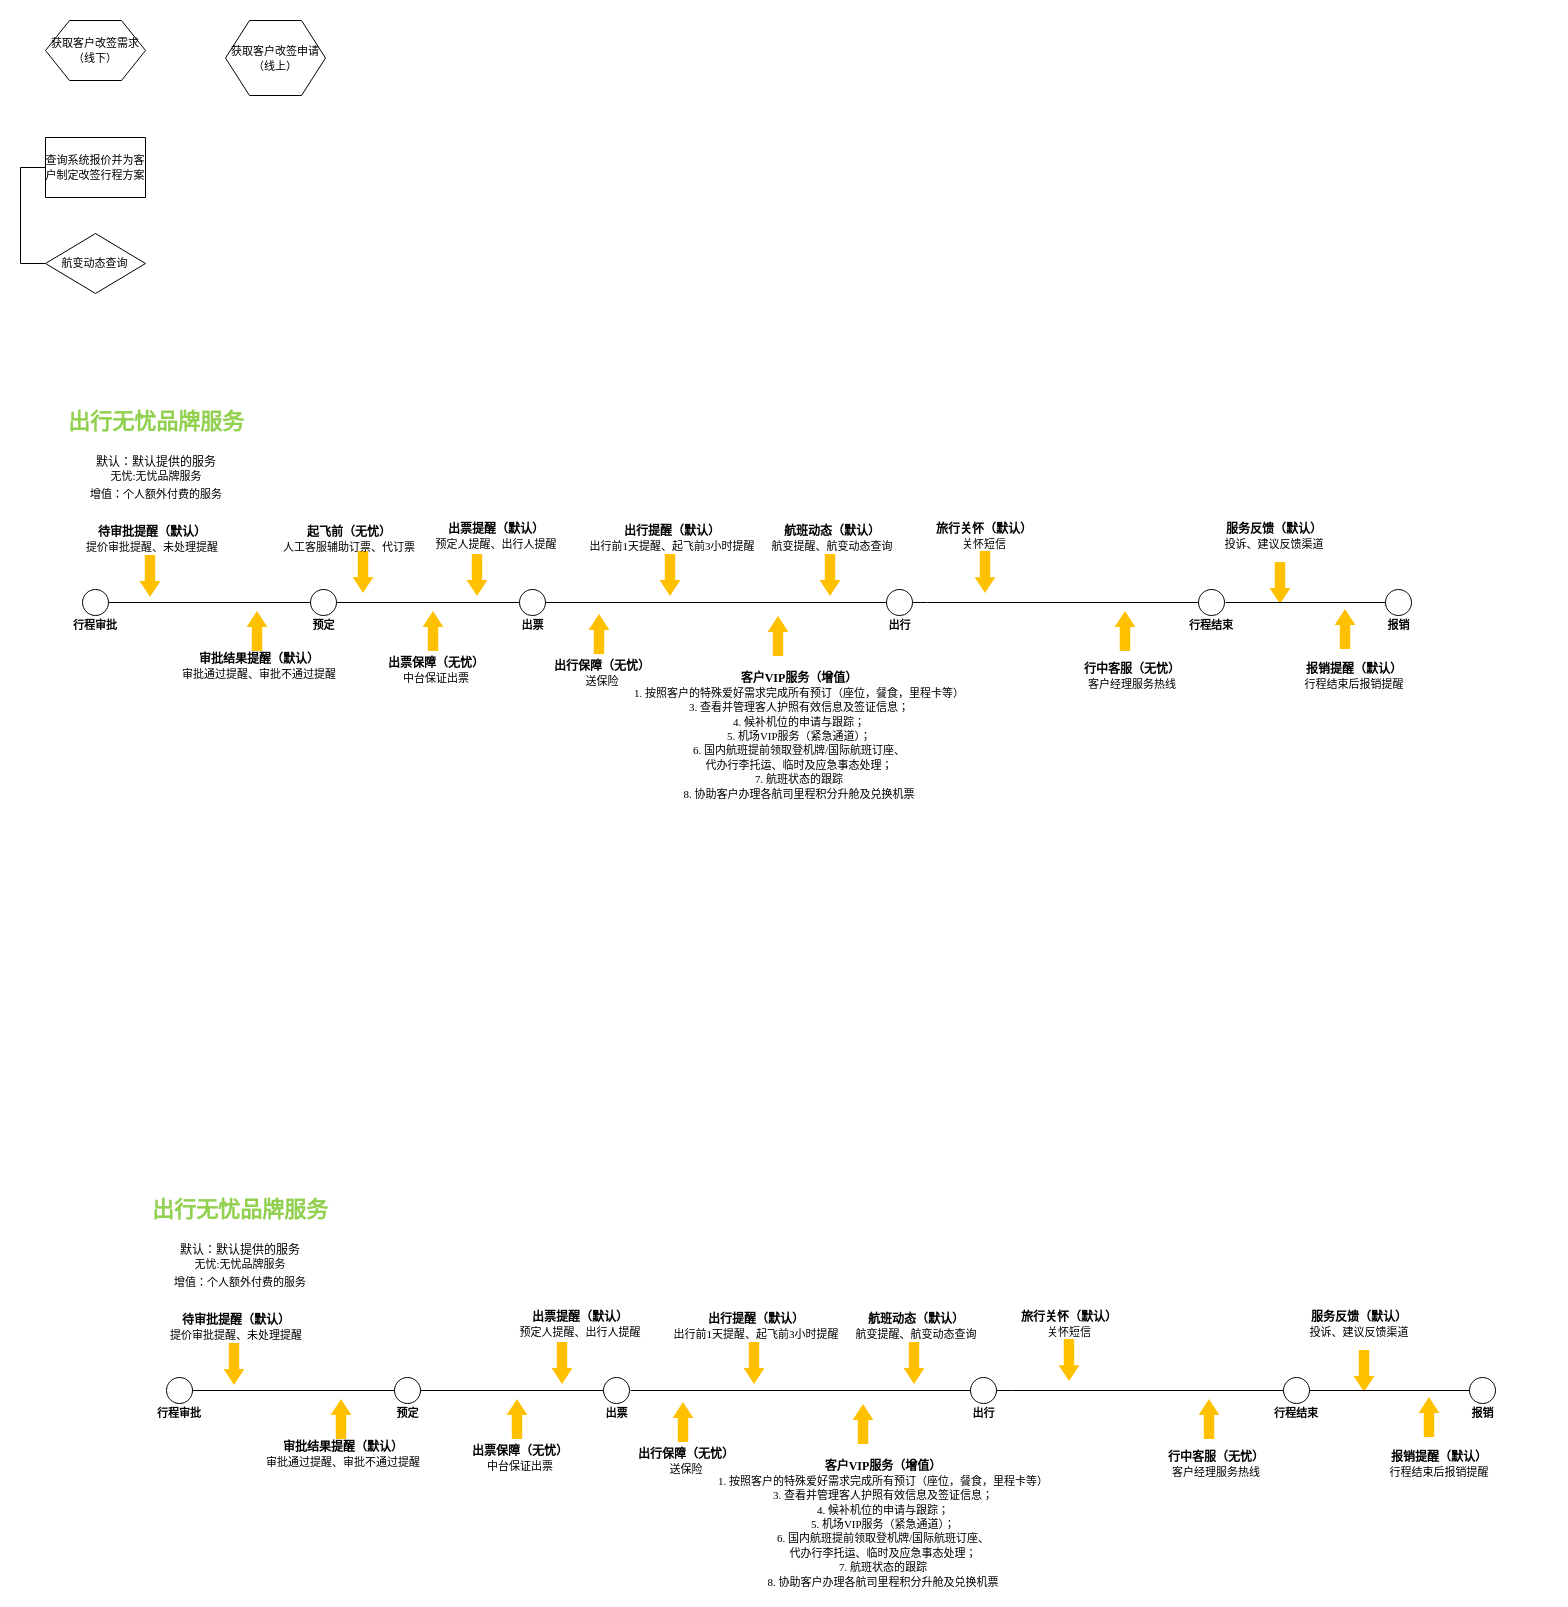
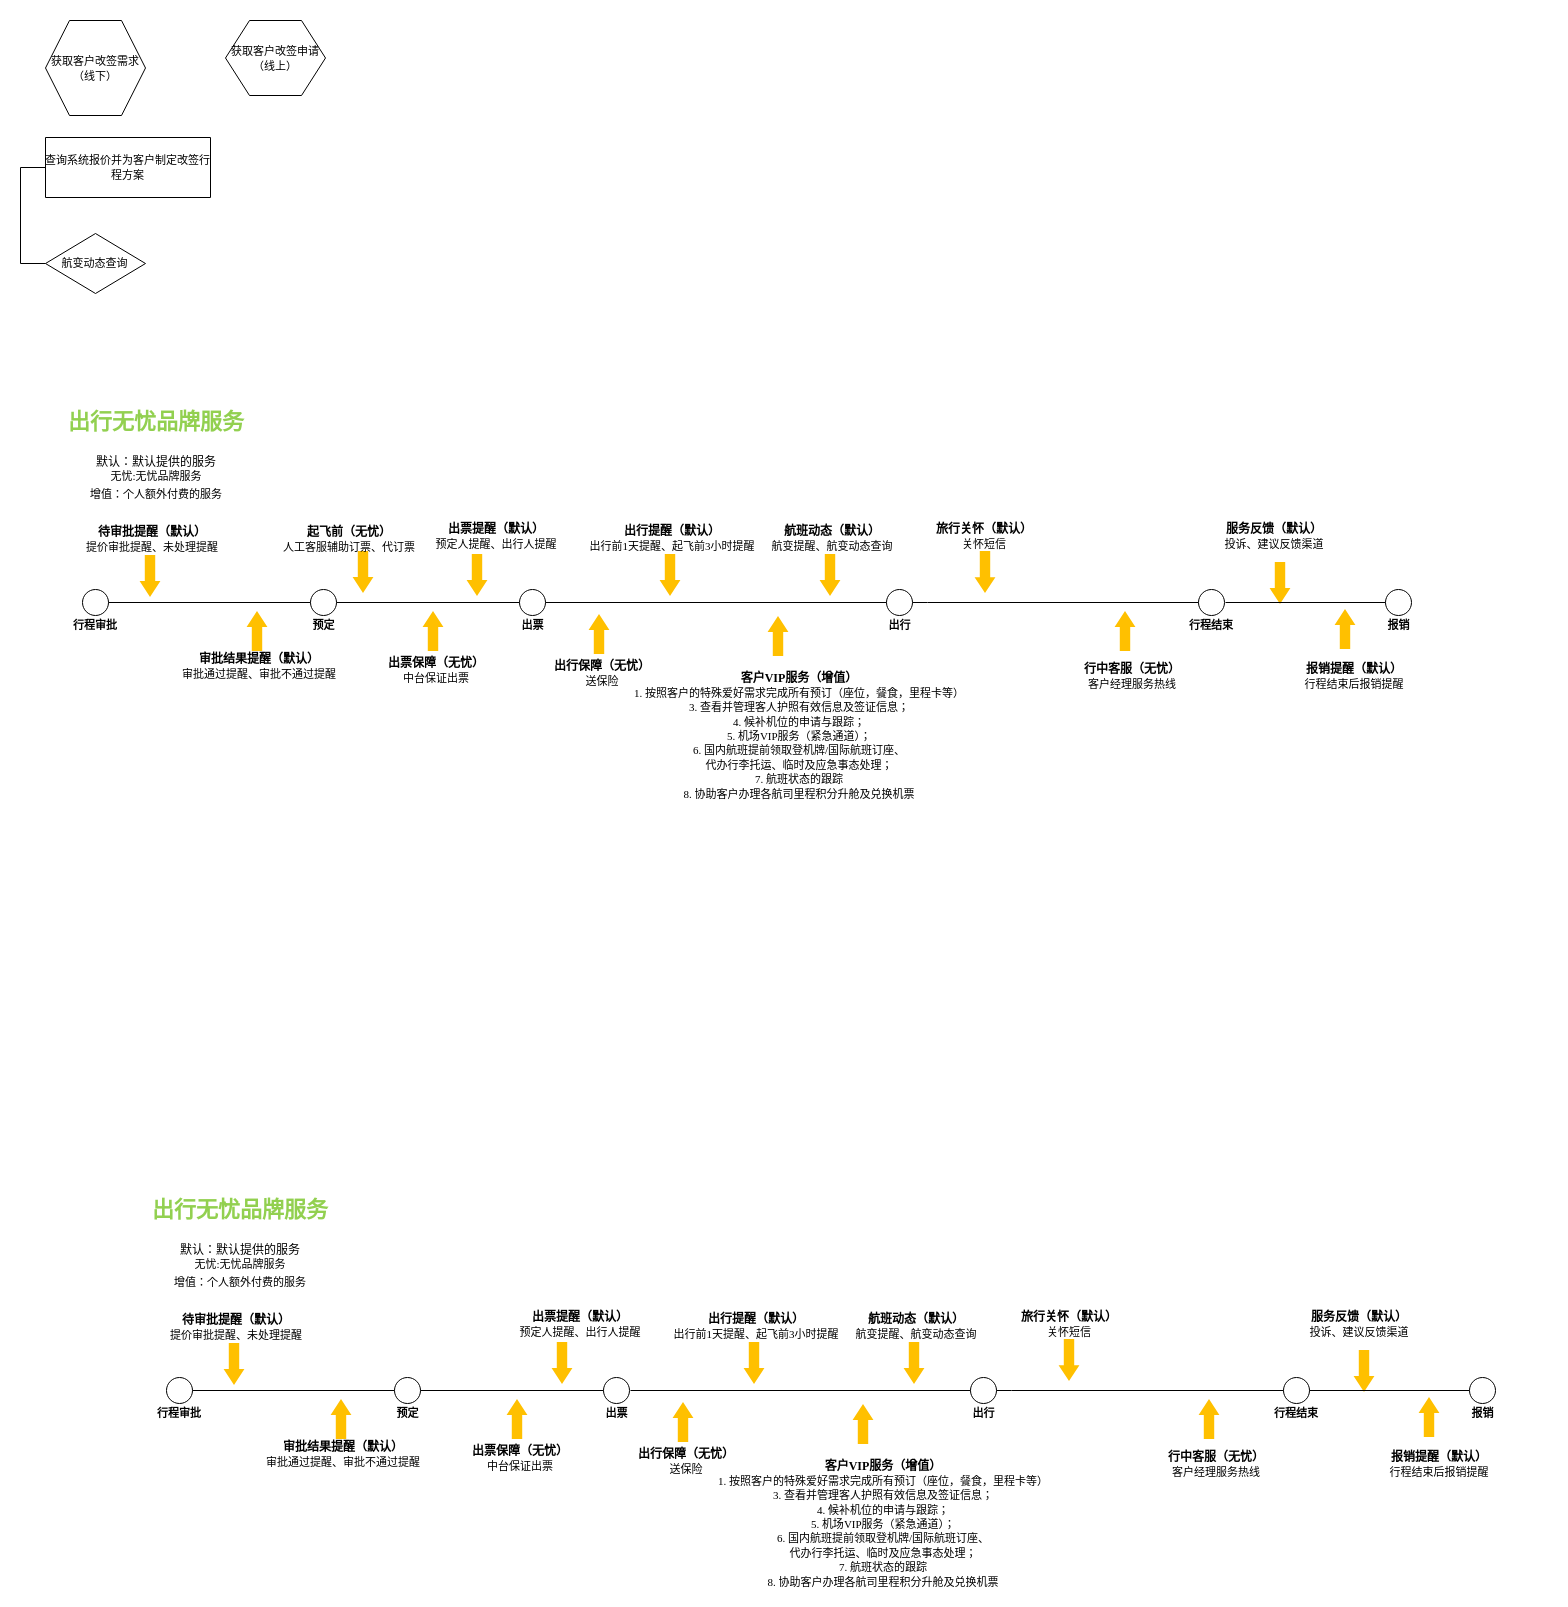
(96, 51) -> (96, 68)
(96, 168) -> (128, 168)
